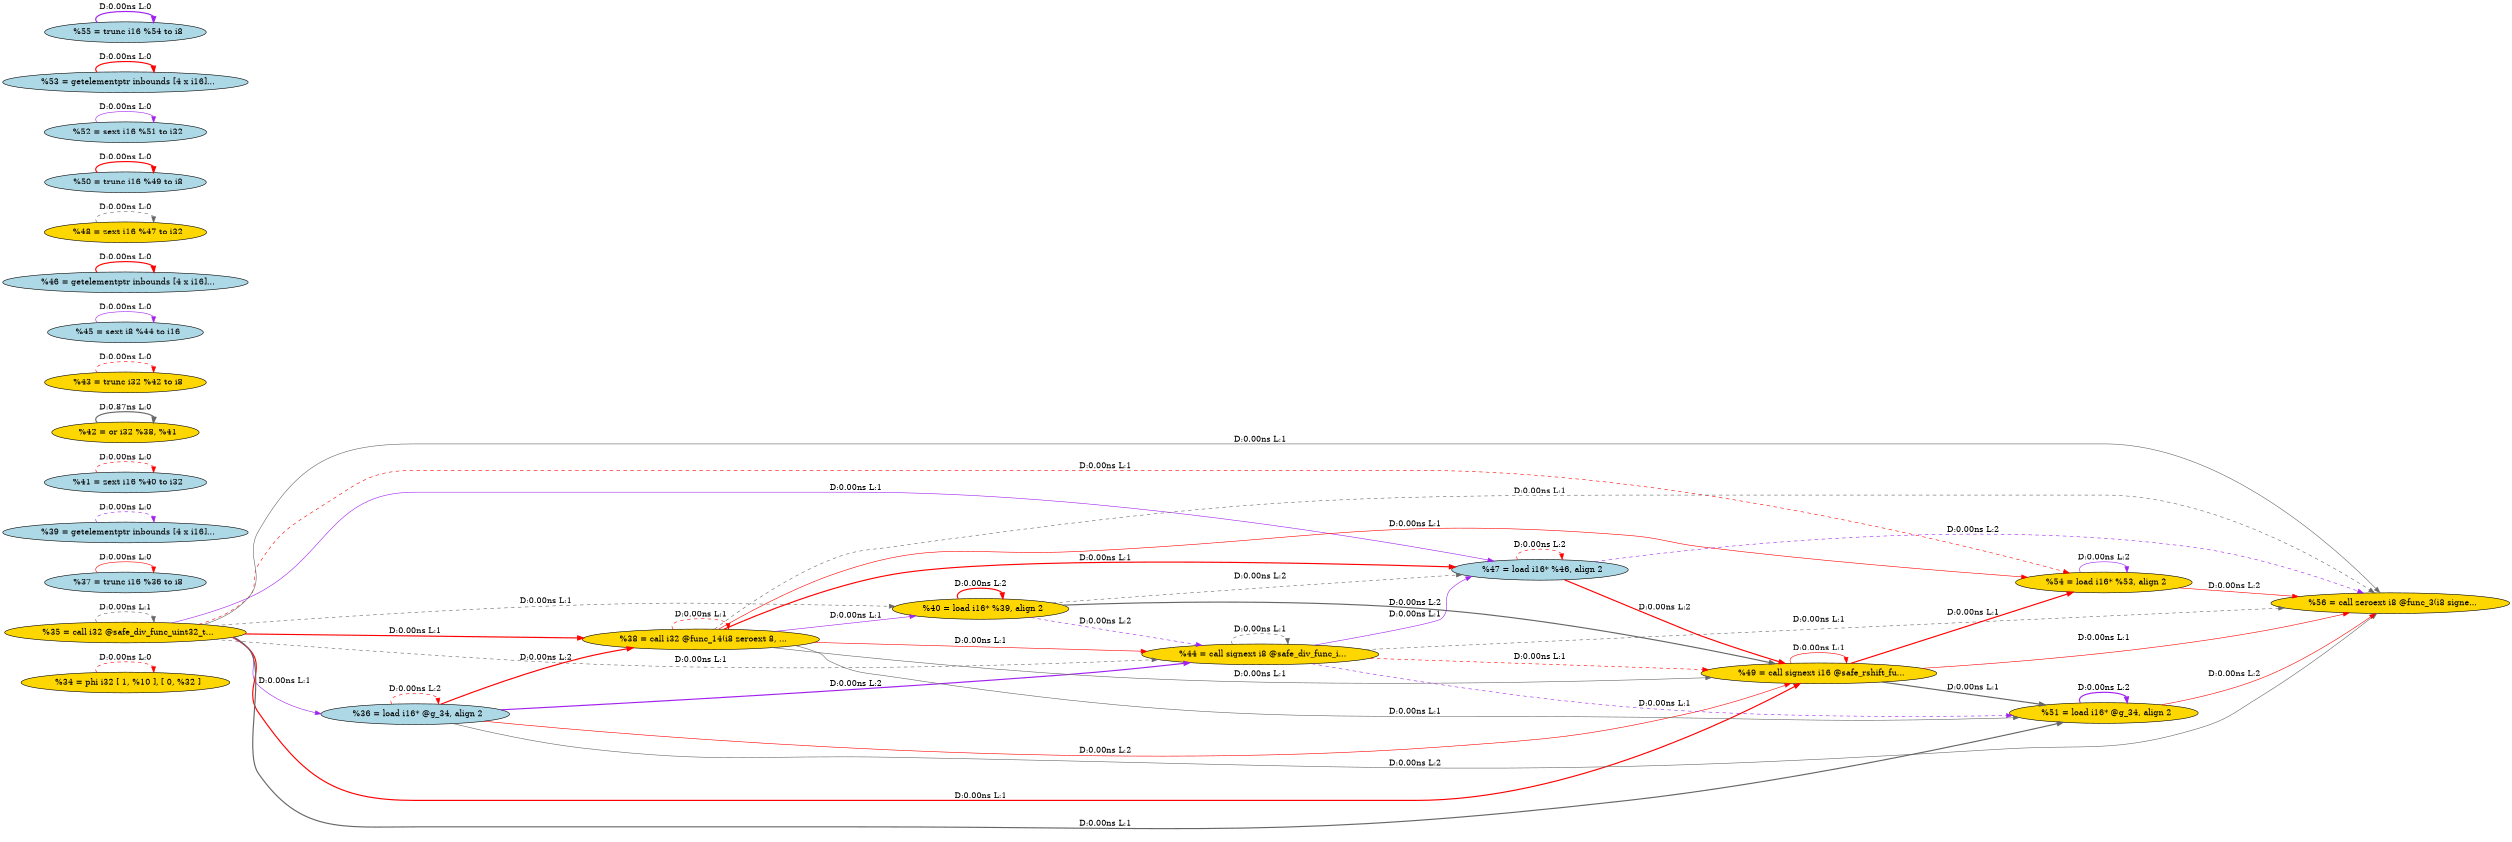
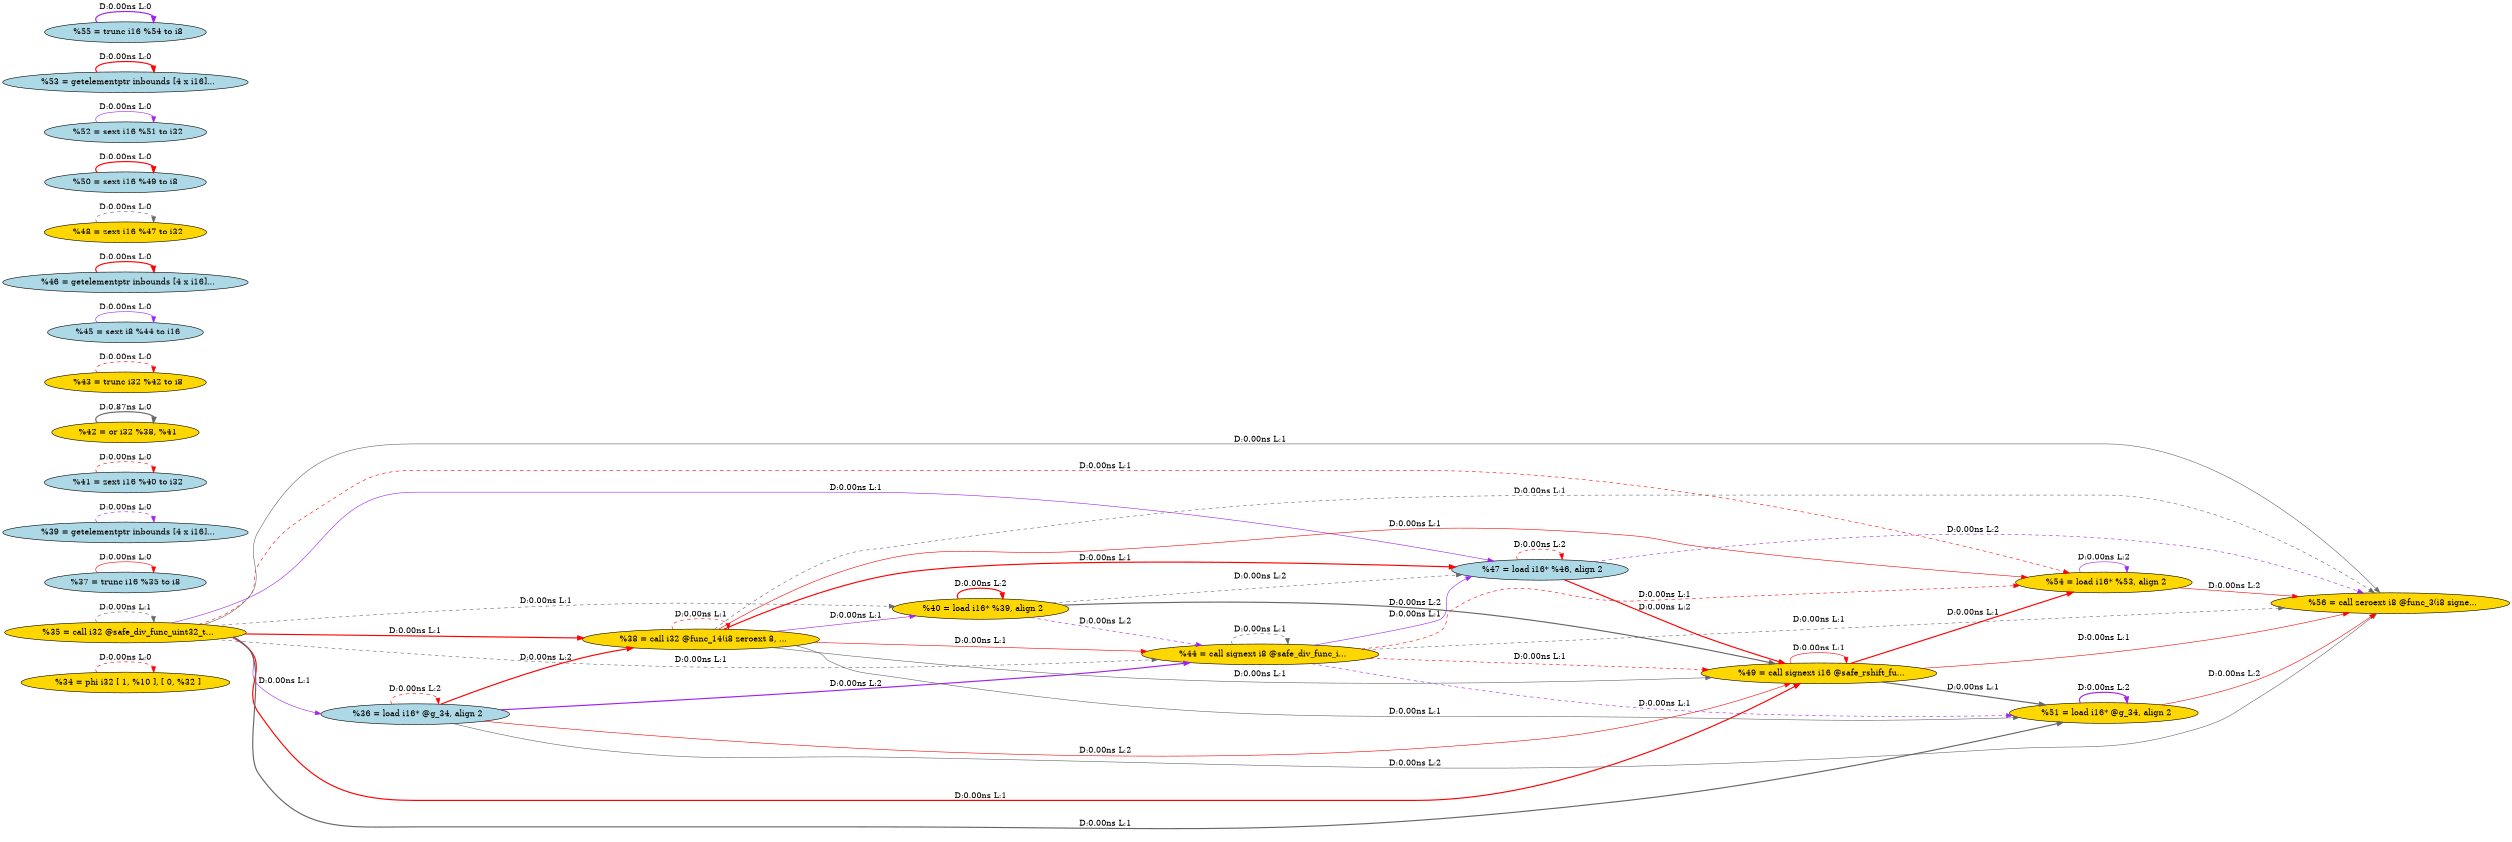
(125, 182) -> (125, 182)
(125, 582) -> (125, 582)
none -> (1677, 599)
